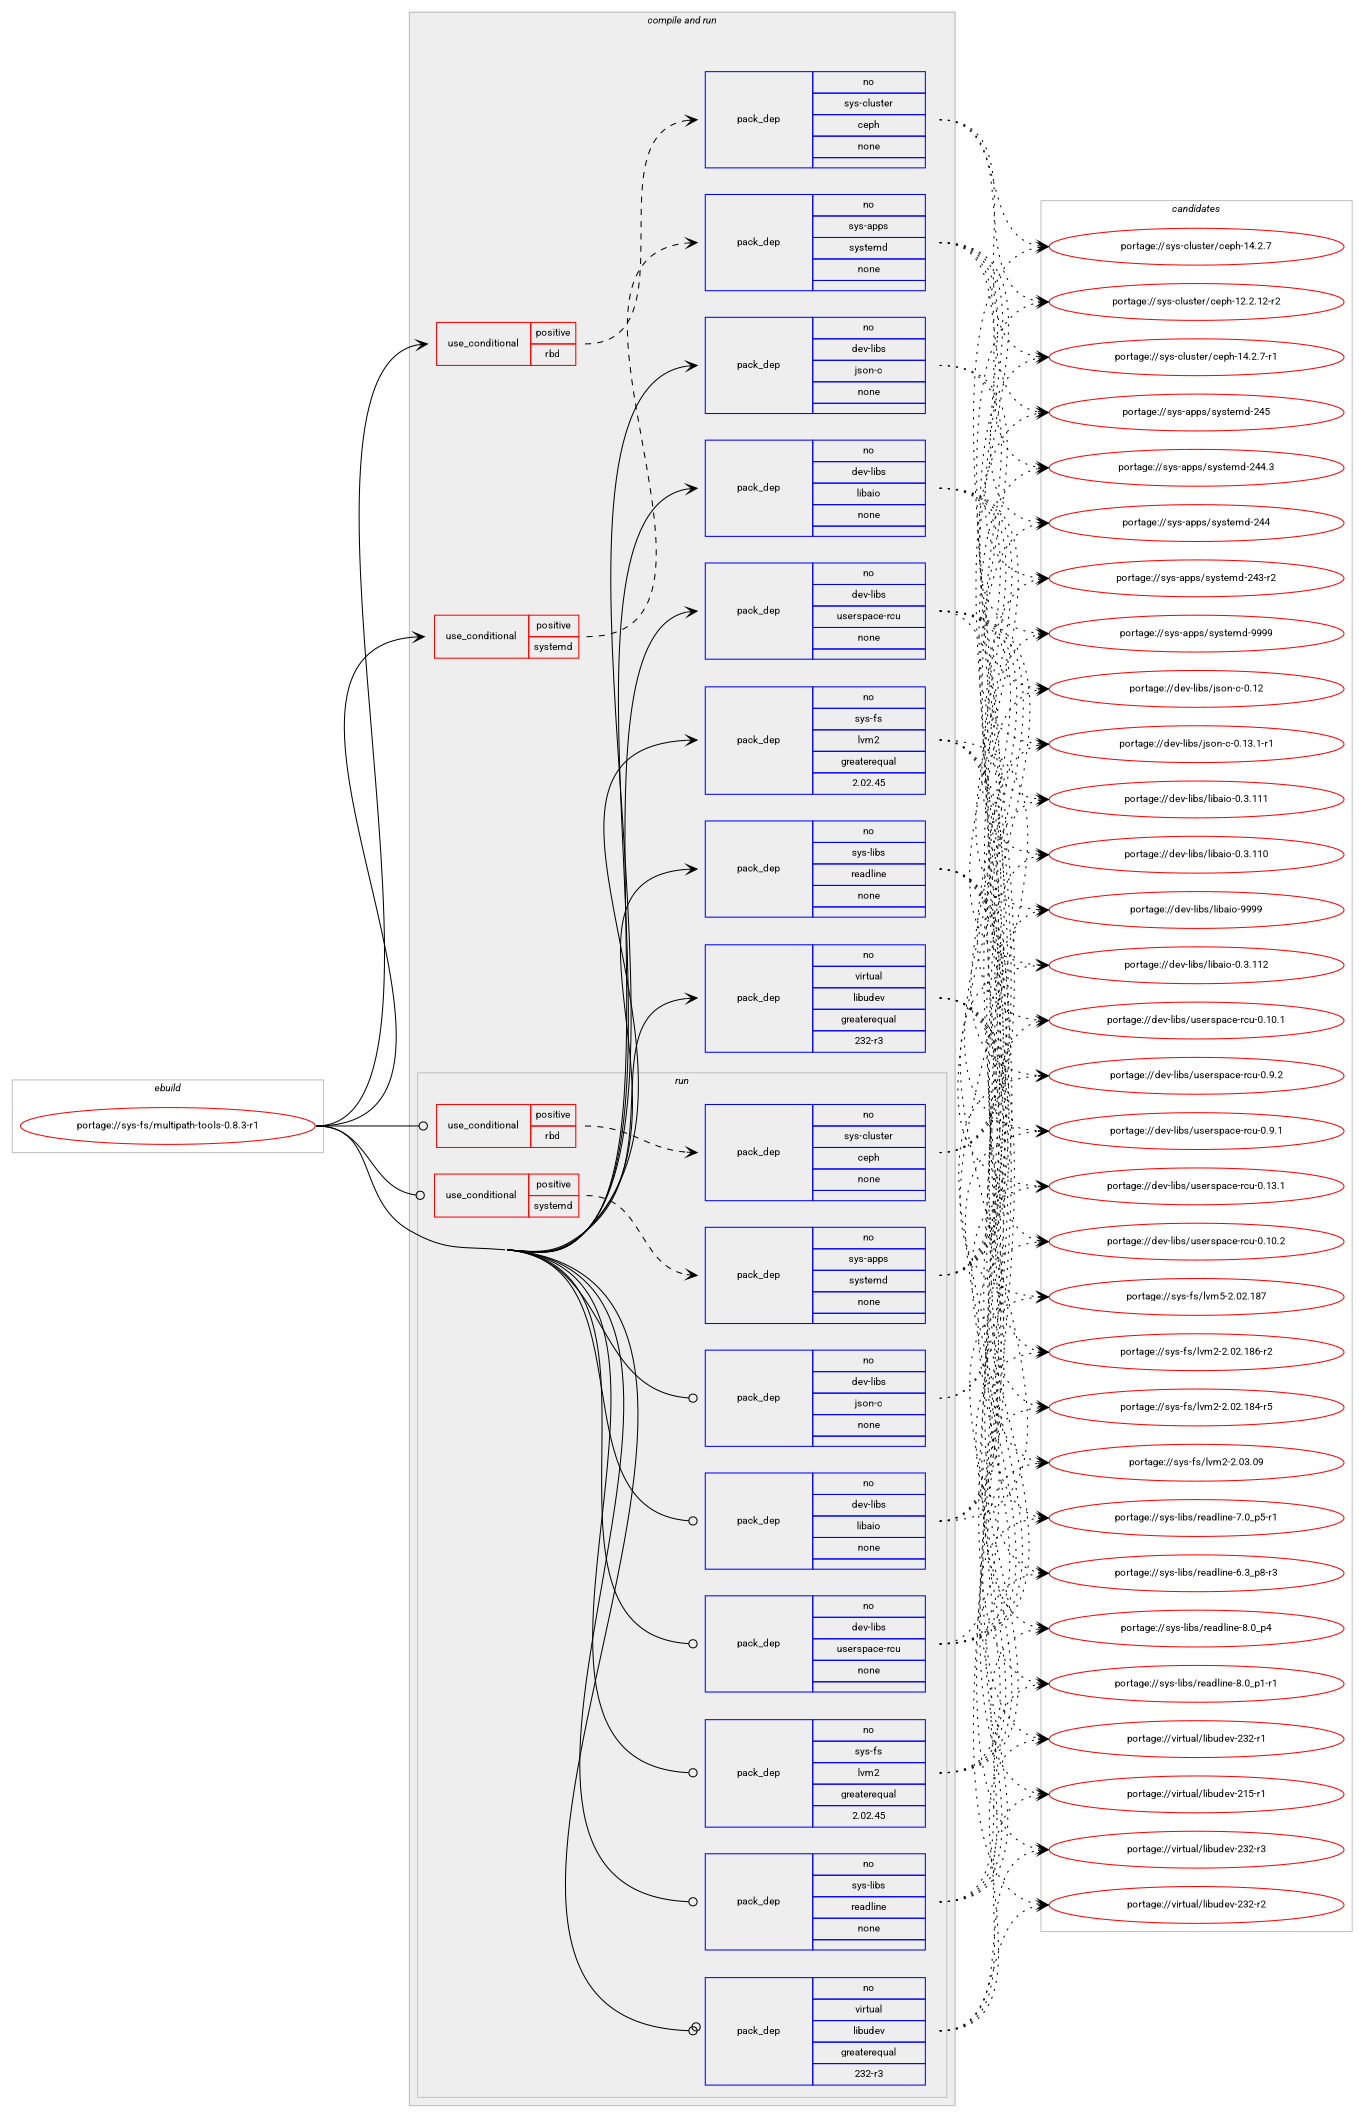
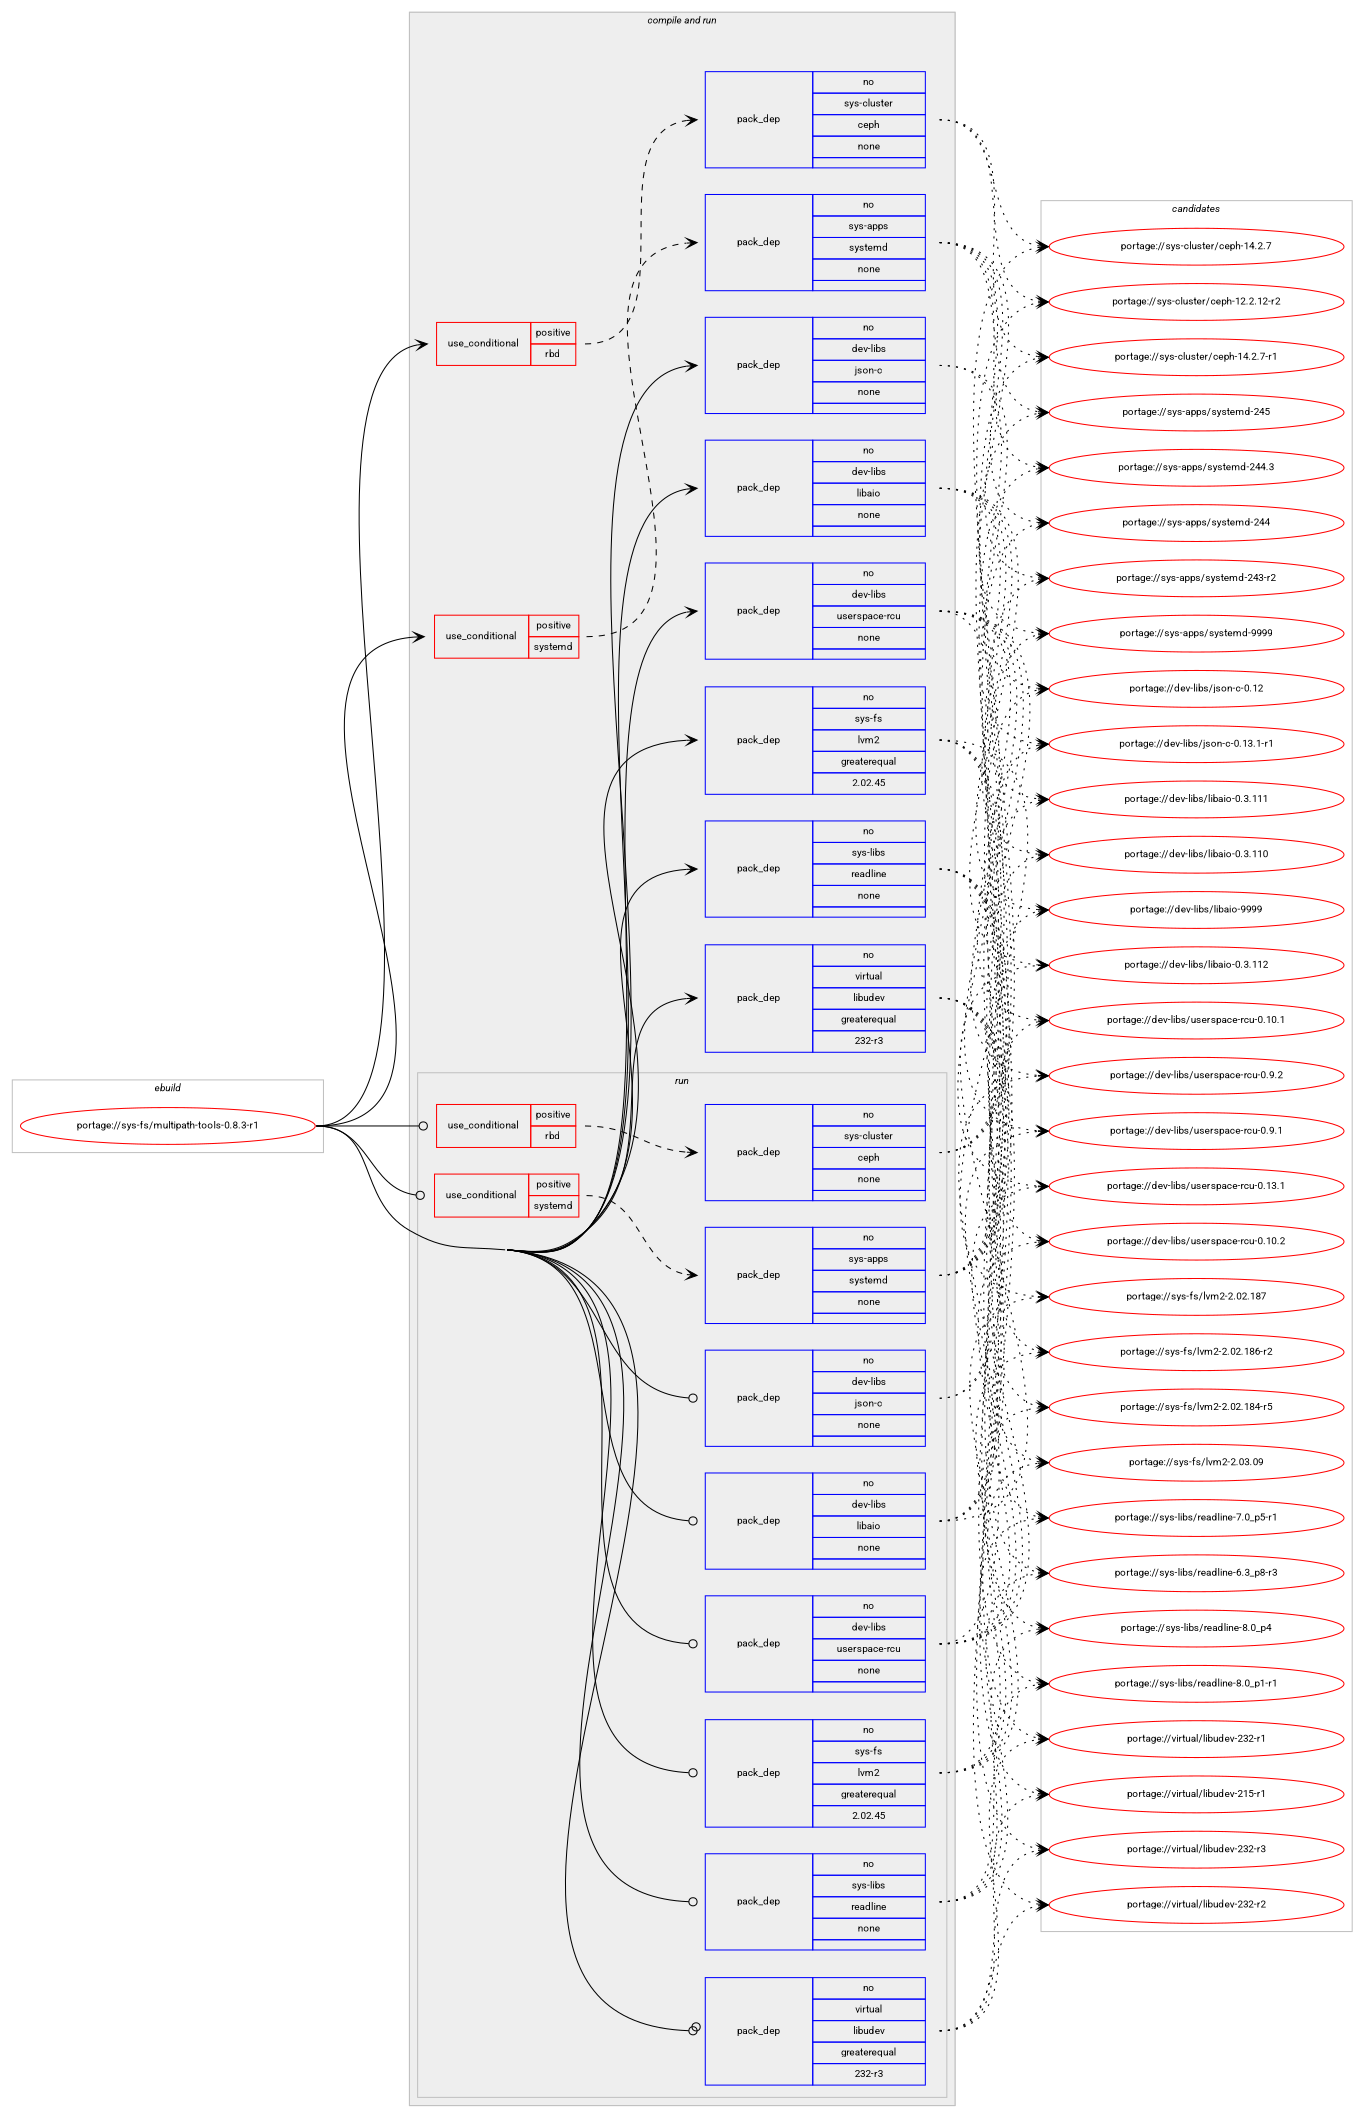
(1197, 1297) -> (1197, 1297)
